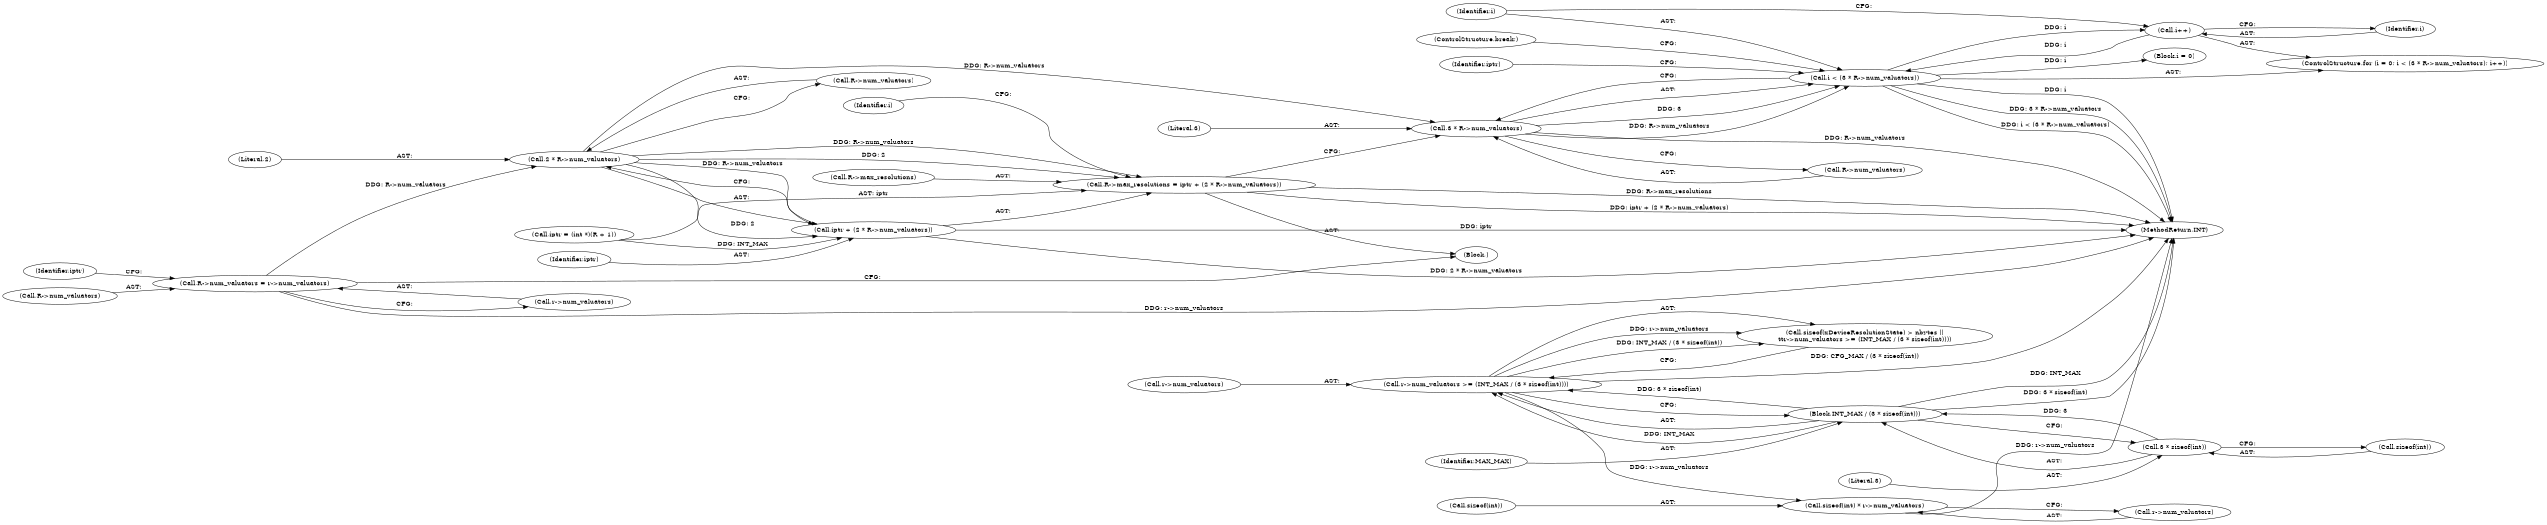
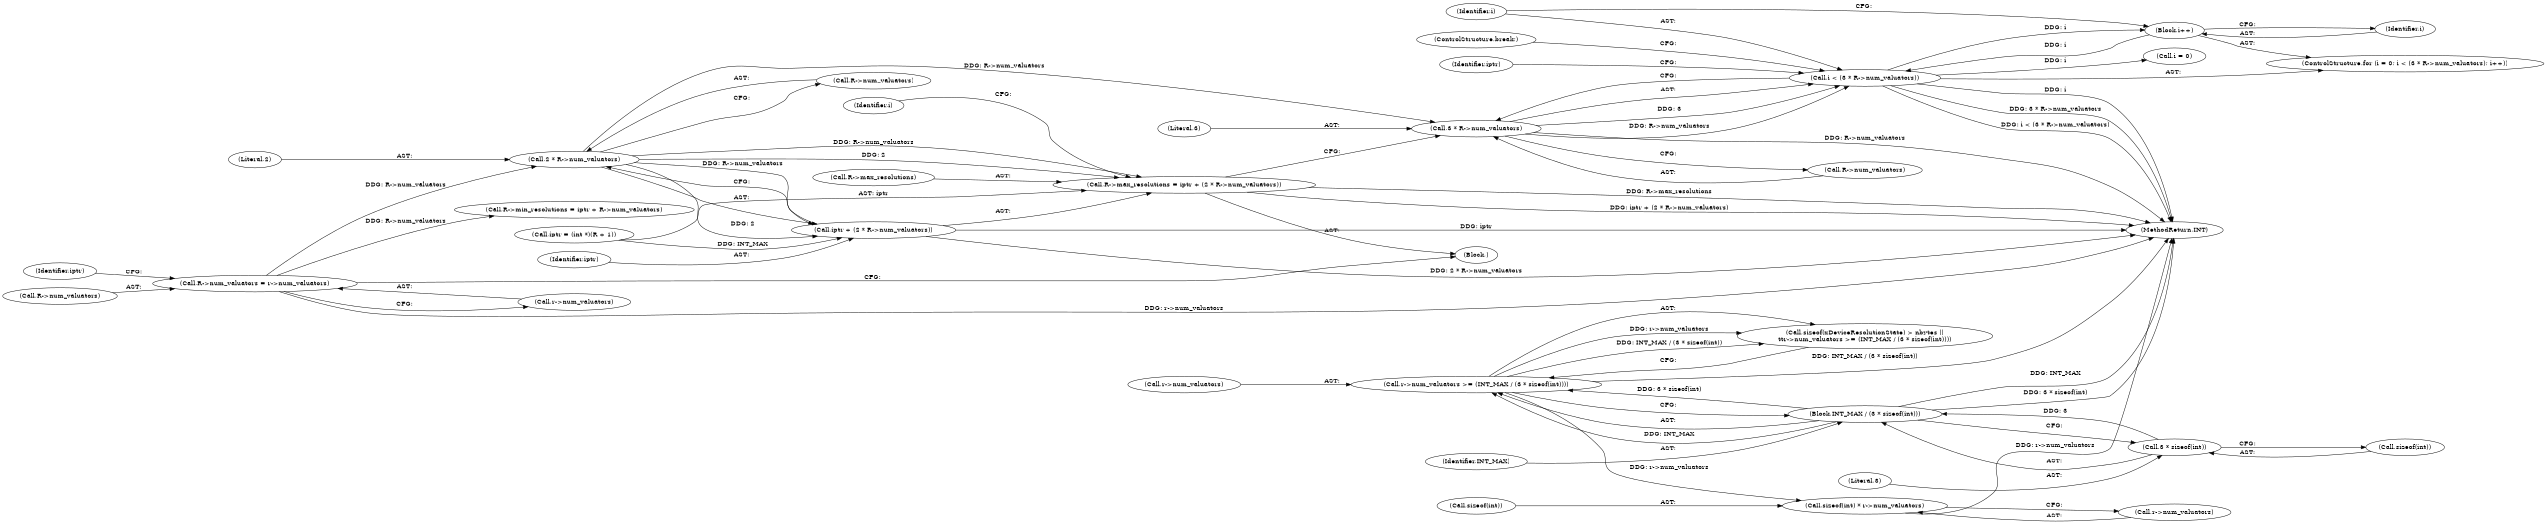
(2175, 30) -> (2175, 30)
(2175, 56) -> (2175, 56)
none -> (574, 210)
(1865, 356) -> (1865, 356)
(1476, 462) -> (1476, 462)
